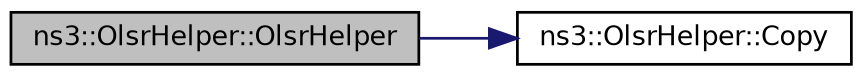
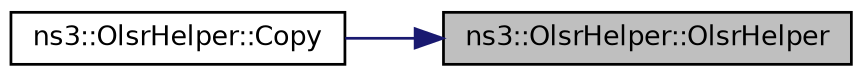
(454, 38) -> (380, 38)
